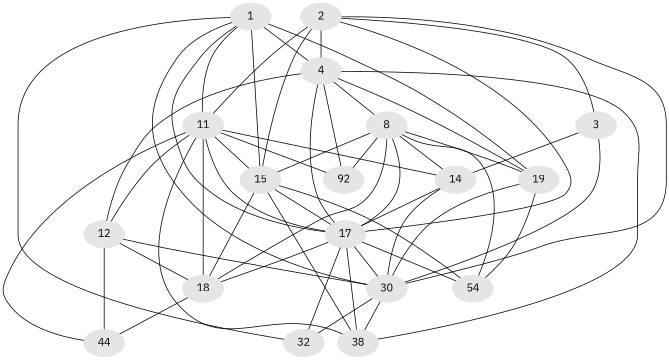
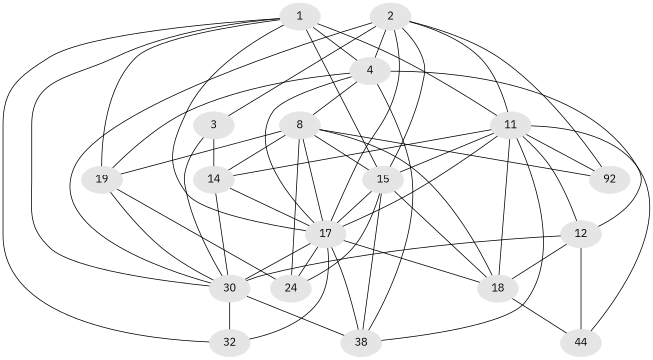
(332, 125) -> (520, 74)
(473, 289) -> (291, 289)
